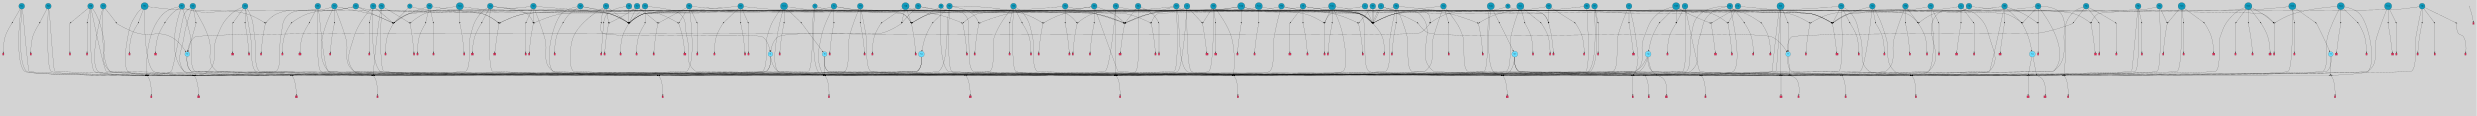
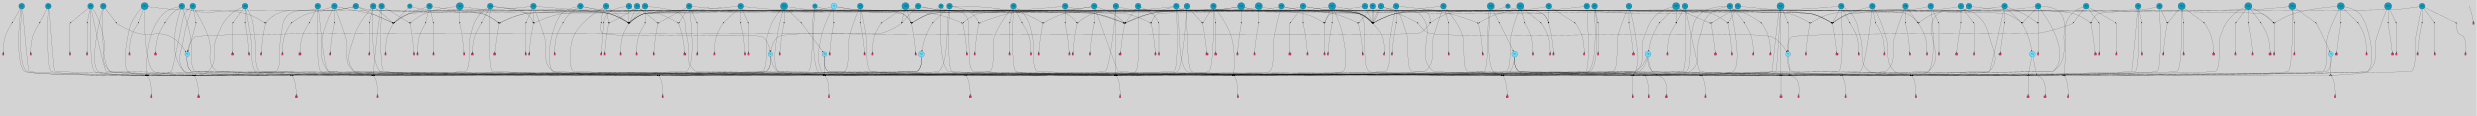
(834, 6) -> (834, 6)
